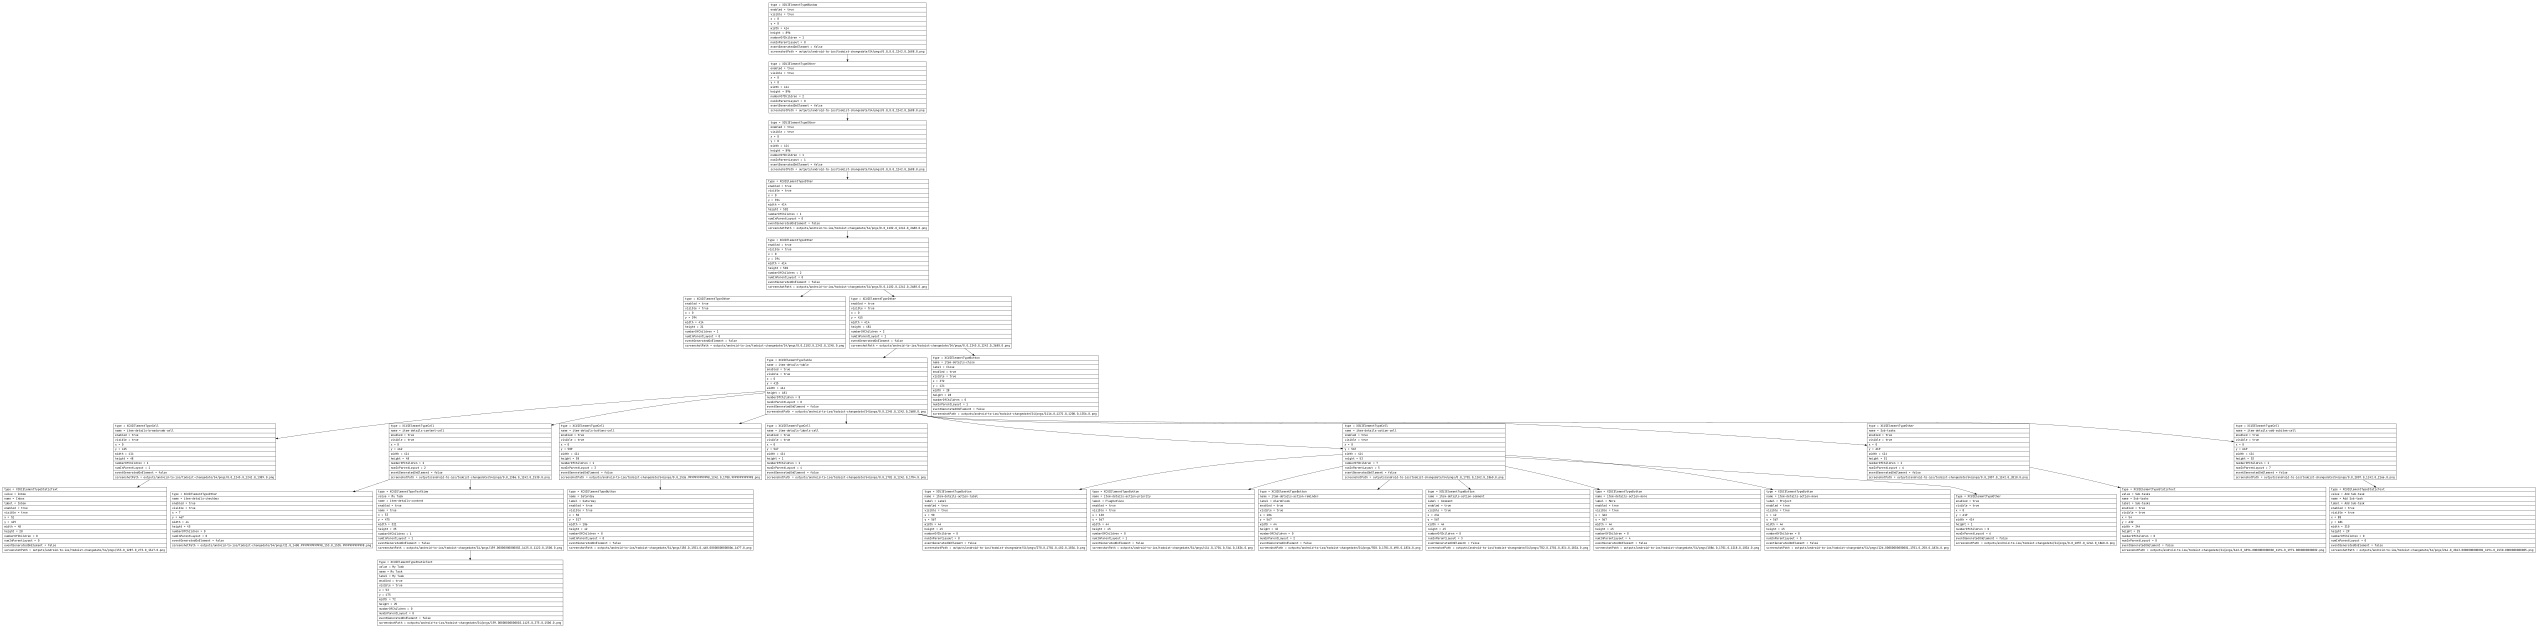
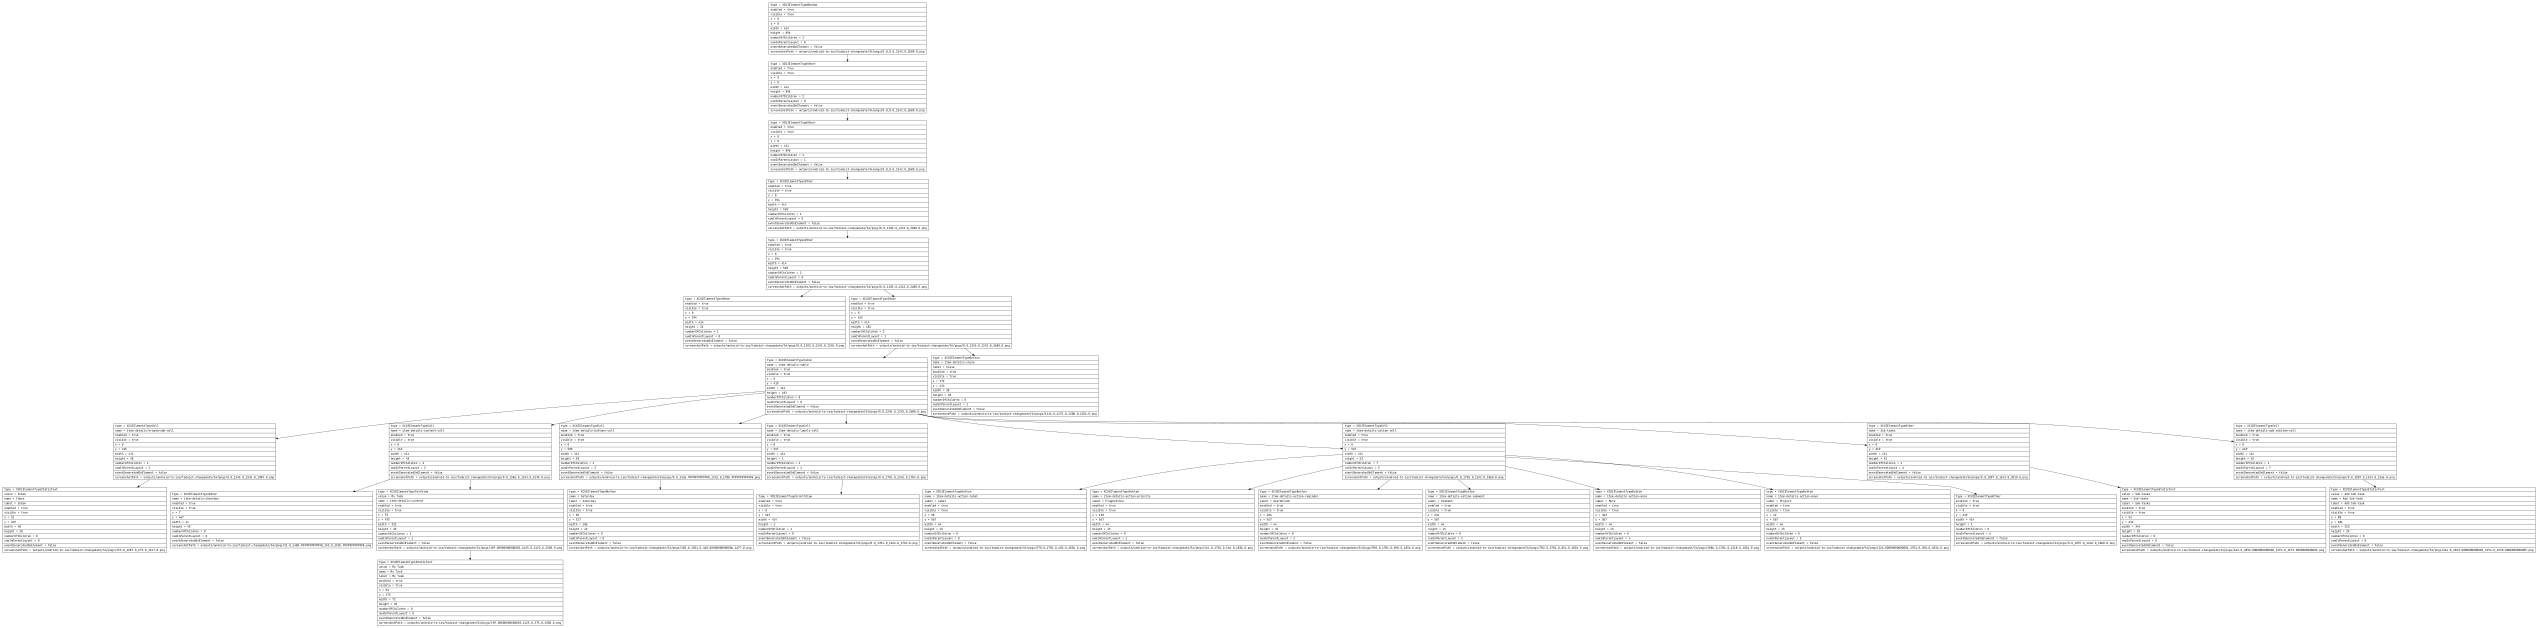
(387, 510) -> (390, 510)
none -> (838, 520)
